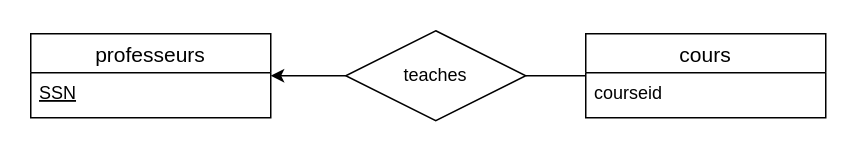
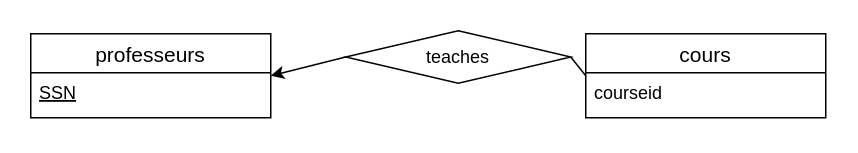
(436, 76) -> (458, 57)
